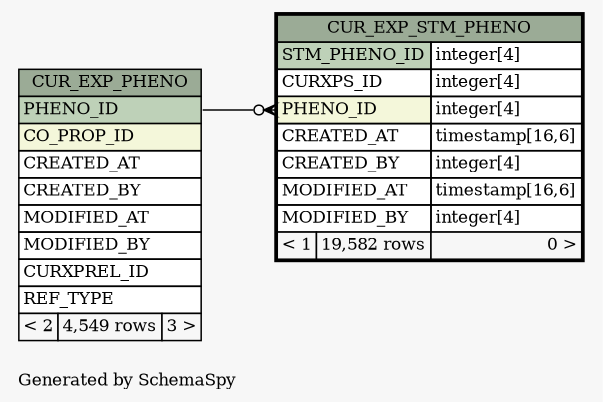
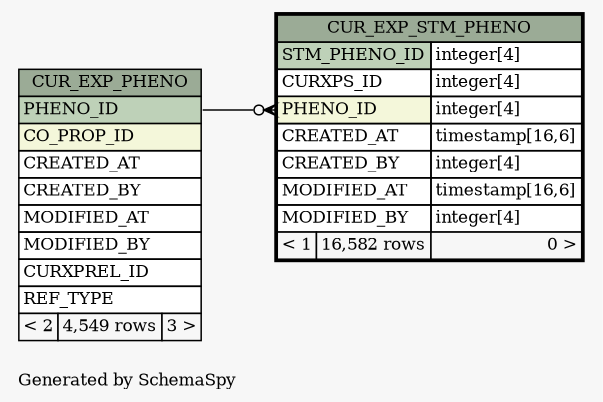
(374, 245) -> (374, 245)
